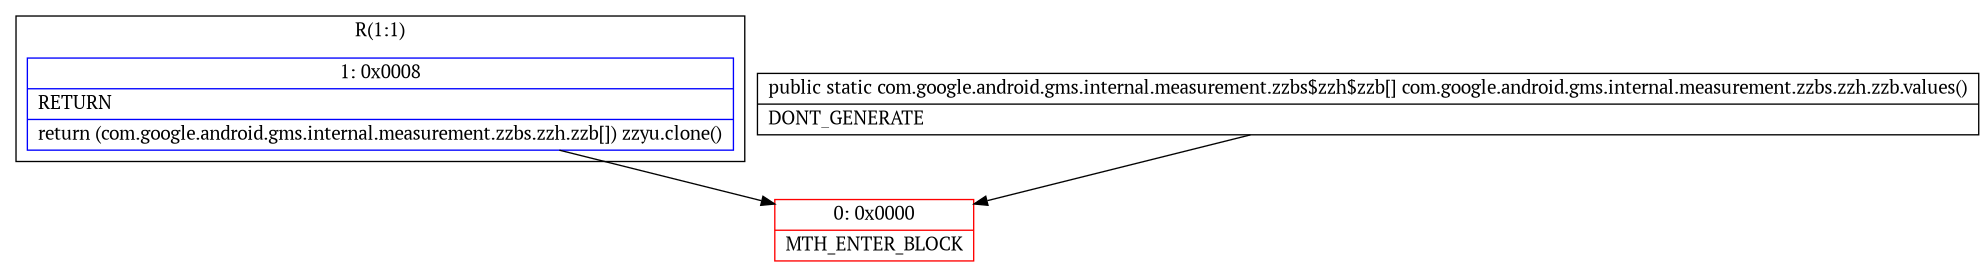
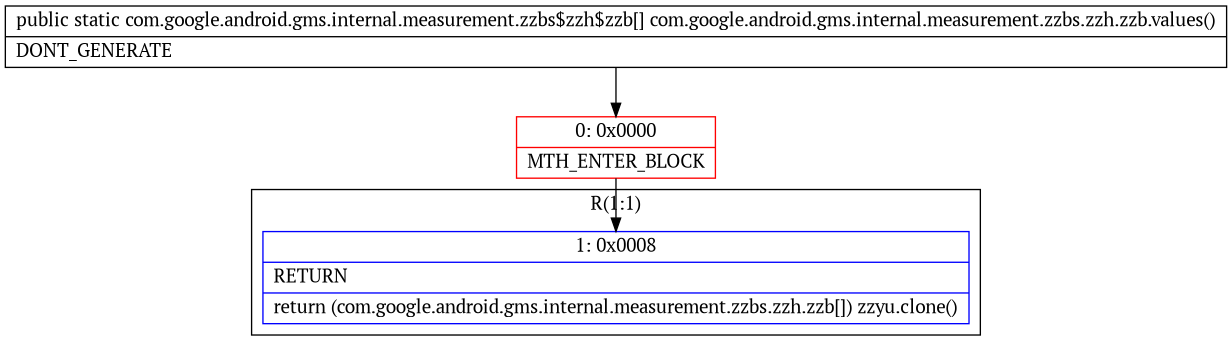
(660, 175) -> (616, 198)
